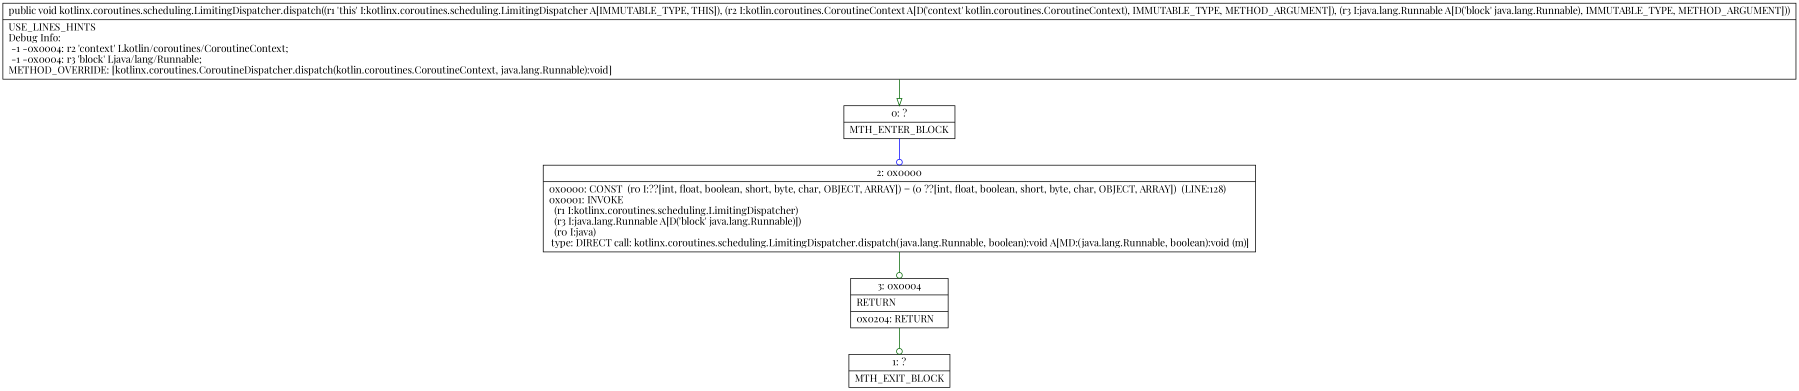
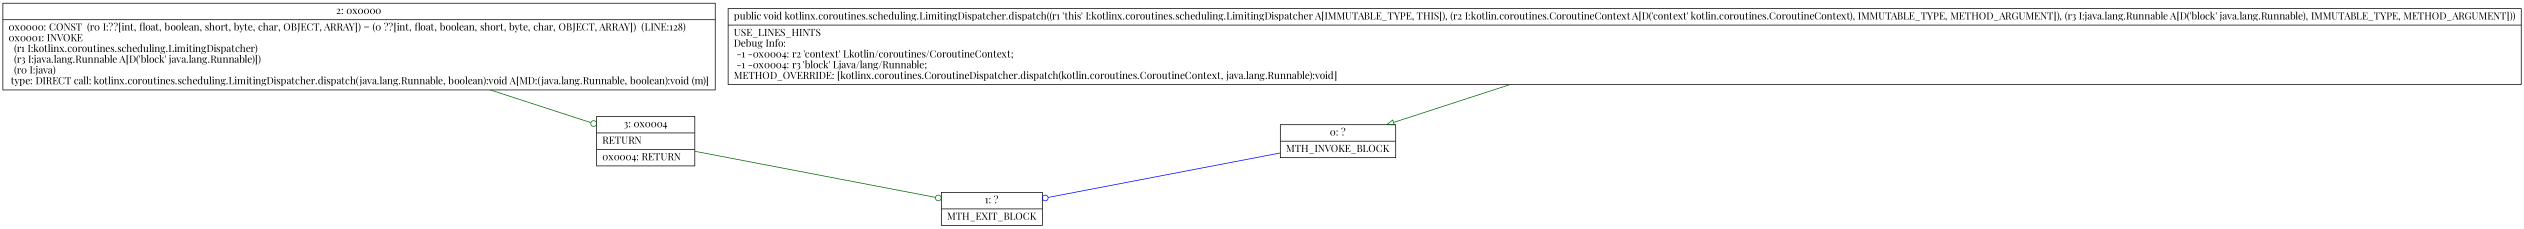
(899, 130) -> (1338, 149)
(899, 149) -> (1164, 175)
(899, 319) -> (646, 157)
